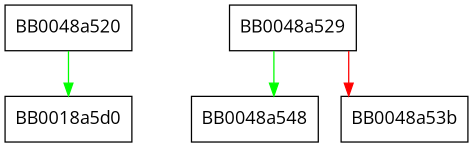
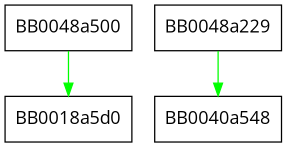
(68, 28) -> (68, 28)
(293, 28) -> (218, 28)
(255, 119) -> (218, 119)
(405, 119) -> none
